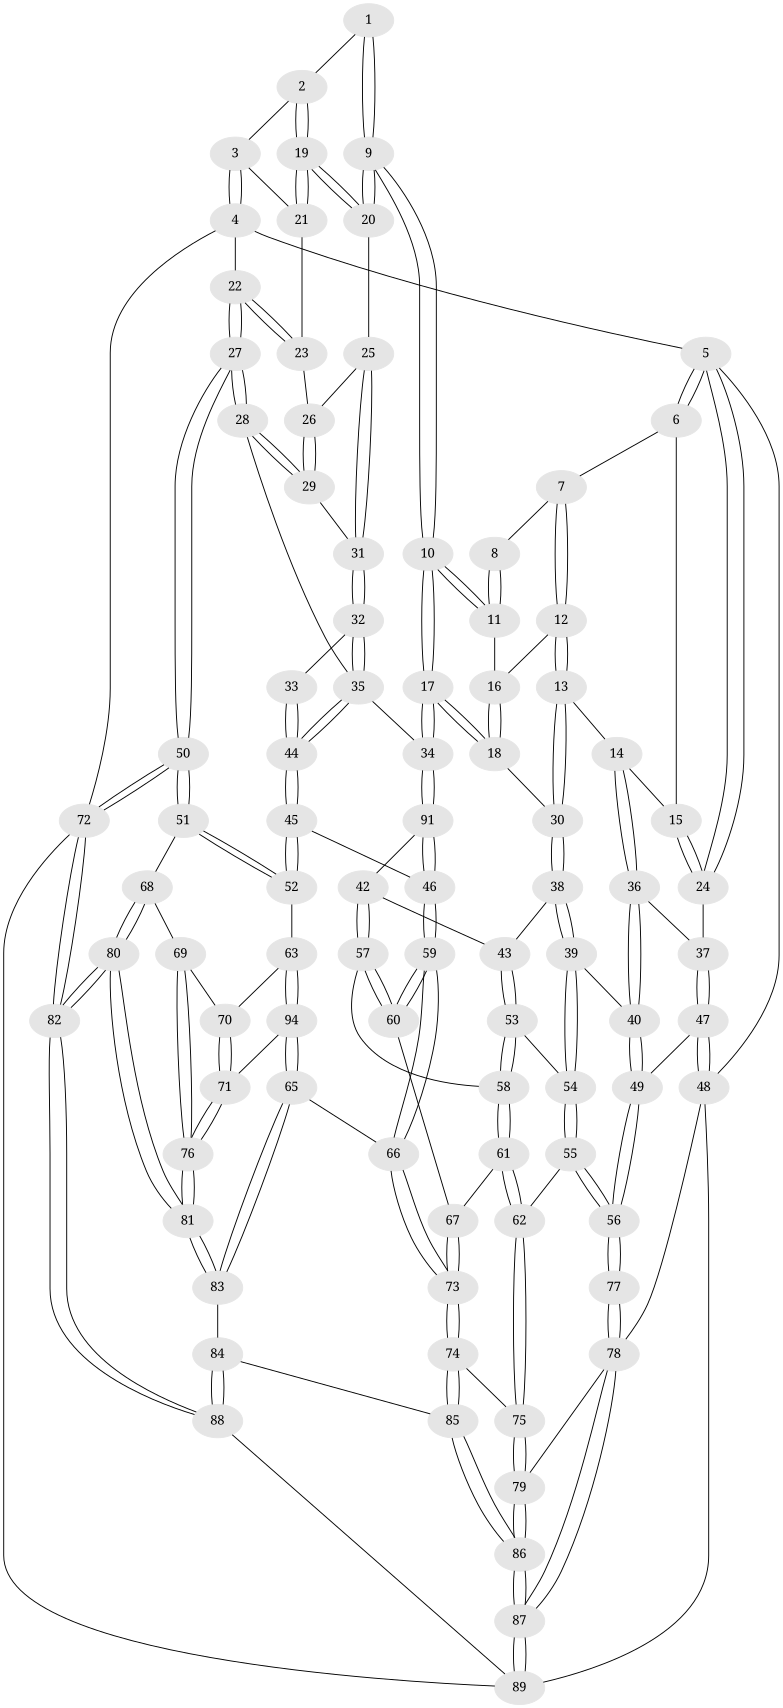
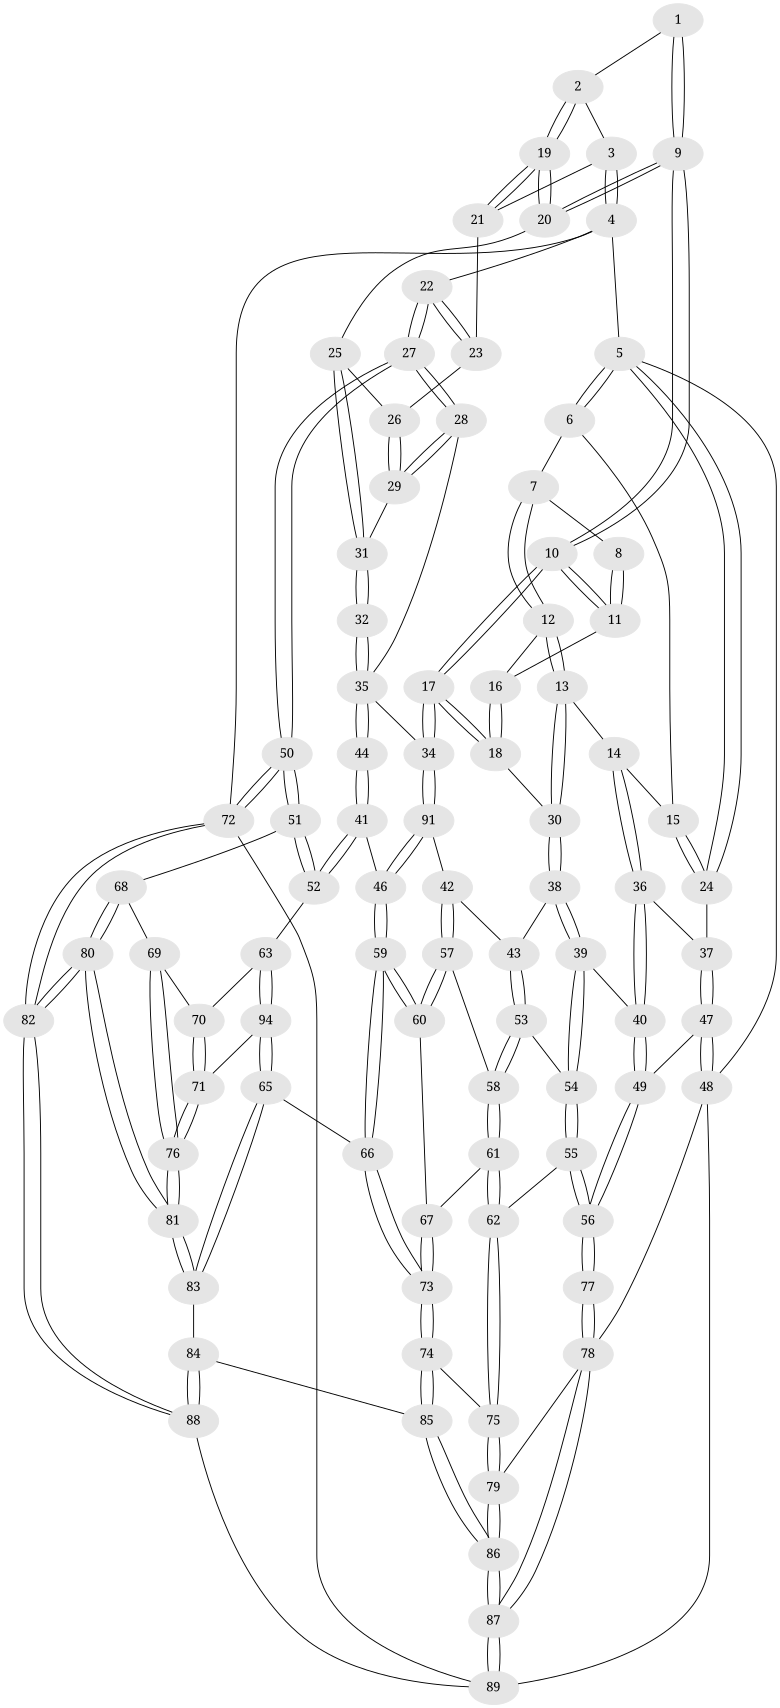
(292, 687) -> none
(292, 821) -> (362, 821)
